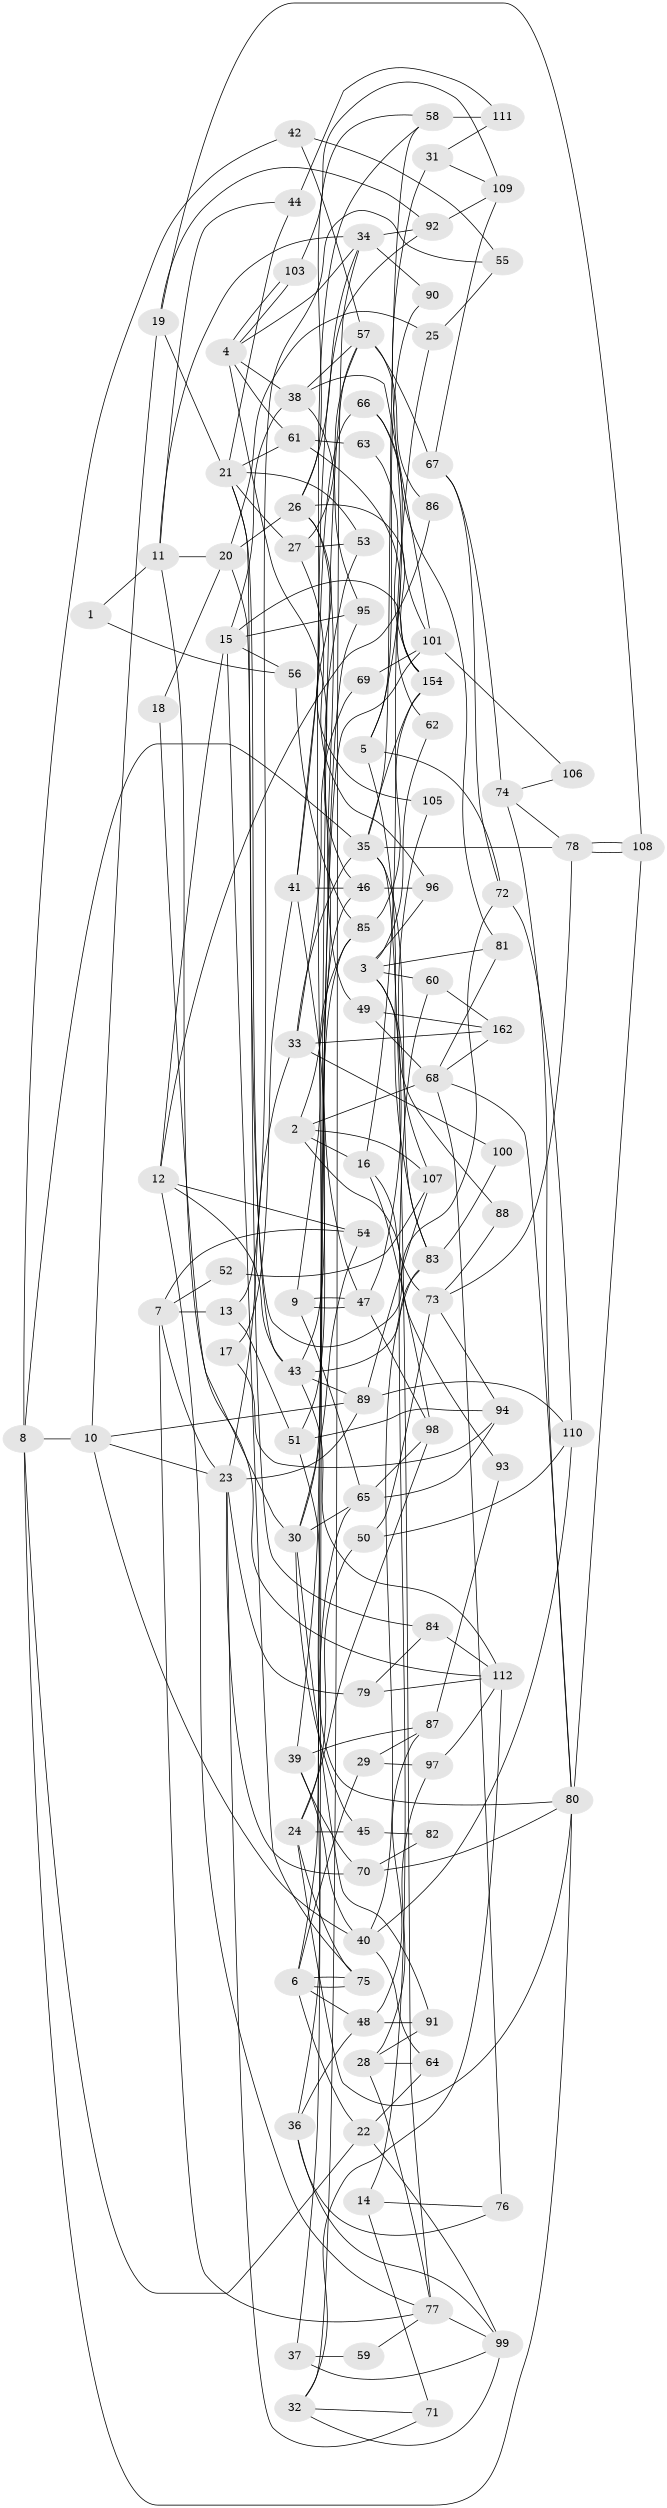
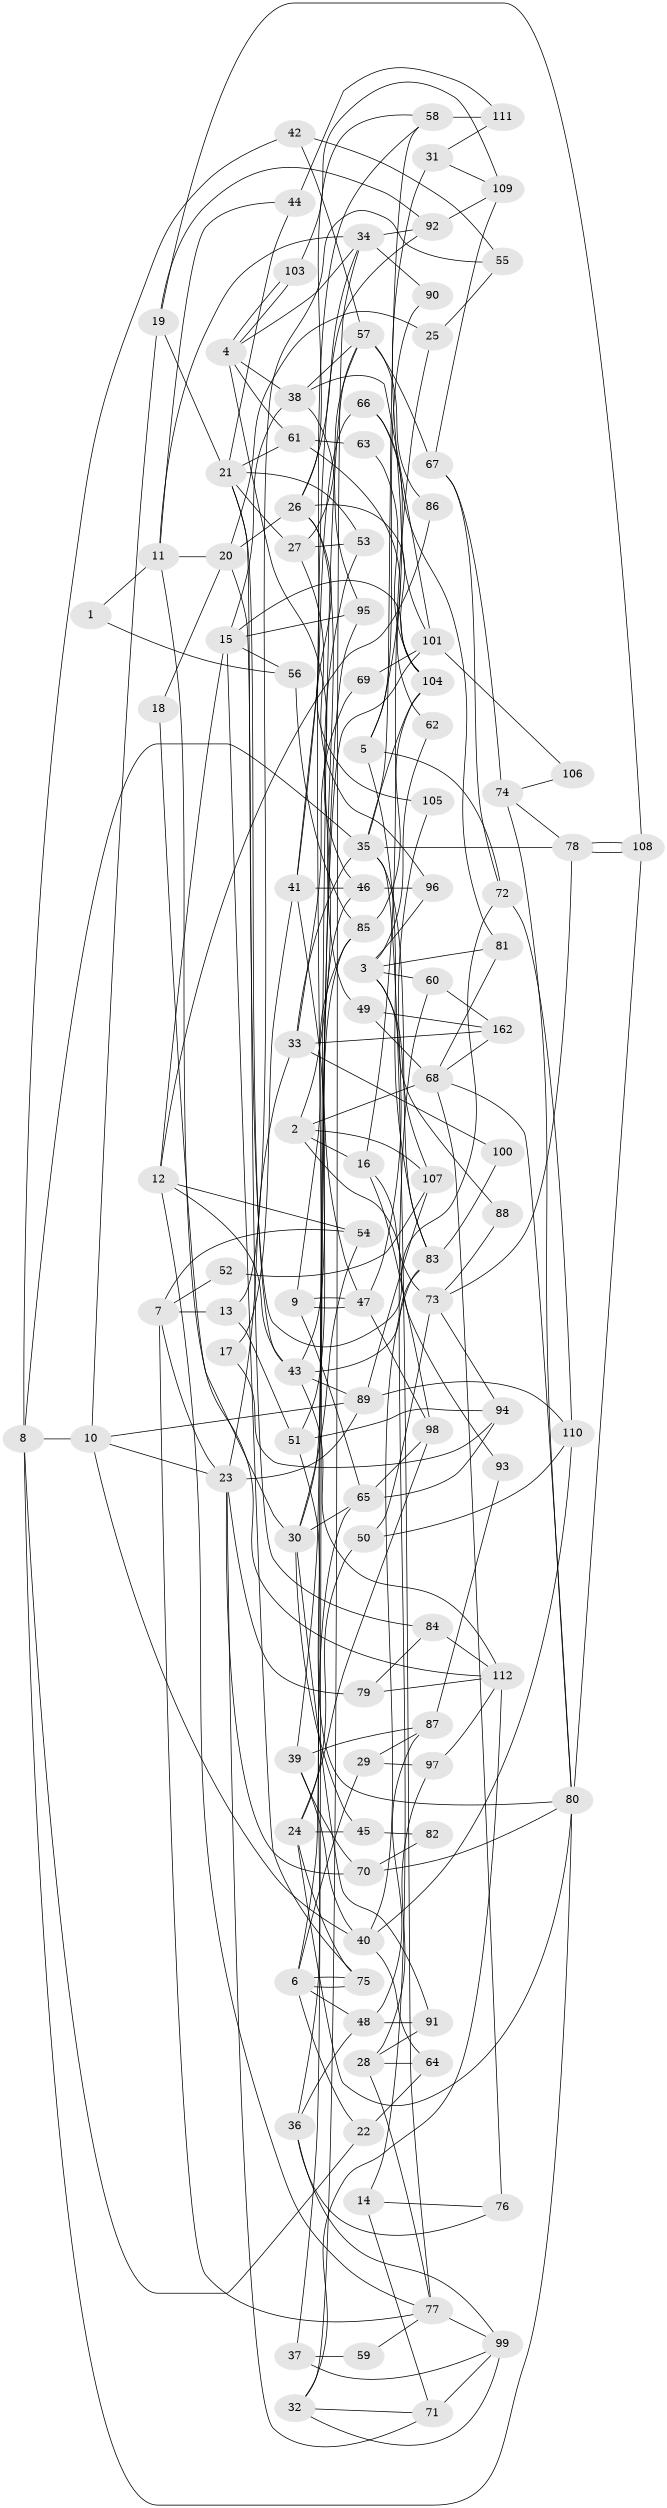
(433, 682) -> (433, 682)
(444, 2239) -> (468, 2379)
